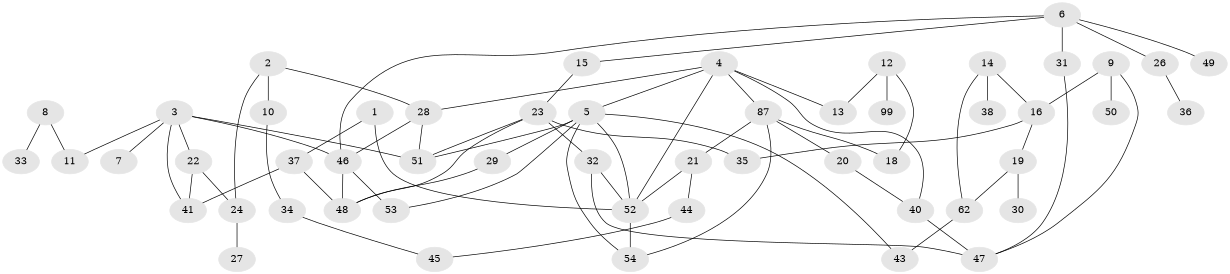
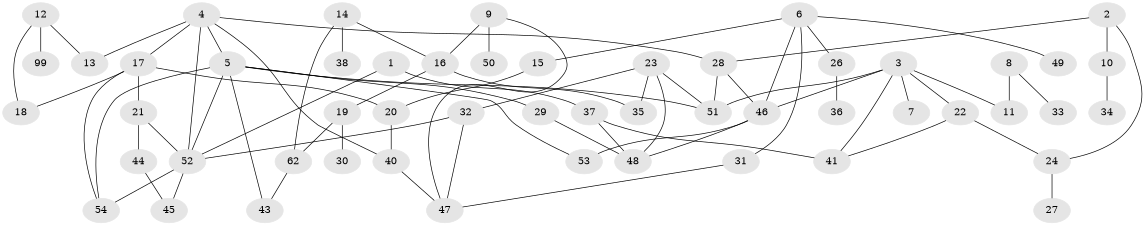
(563, 86) -> (465, 89)
(763, 113) -> (139, 64)
(360, 237) -> (178, 186)
